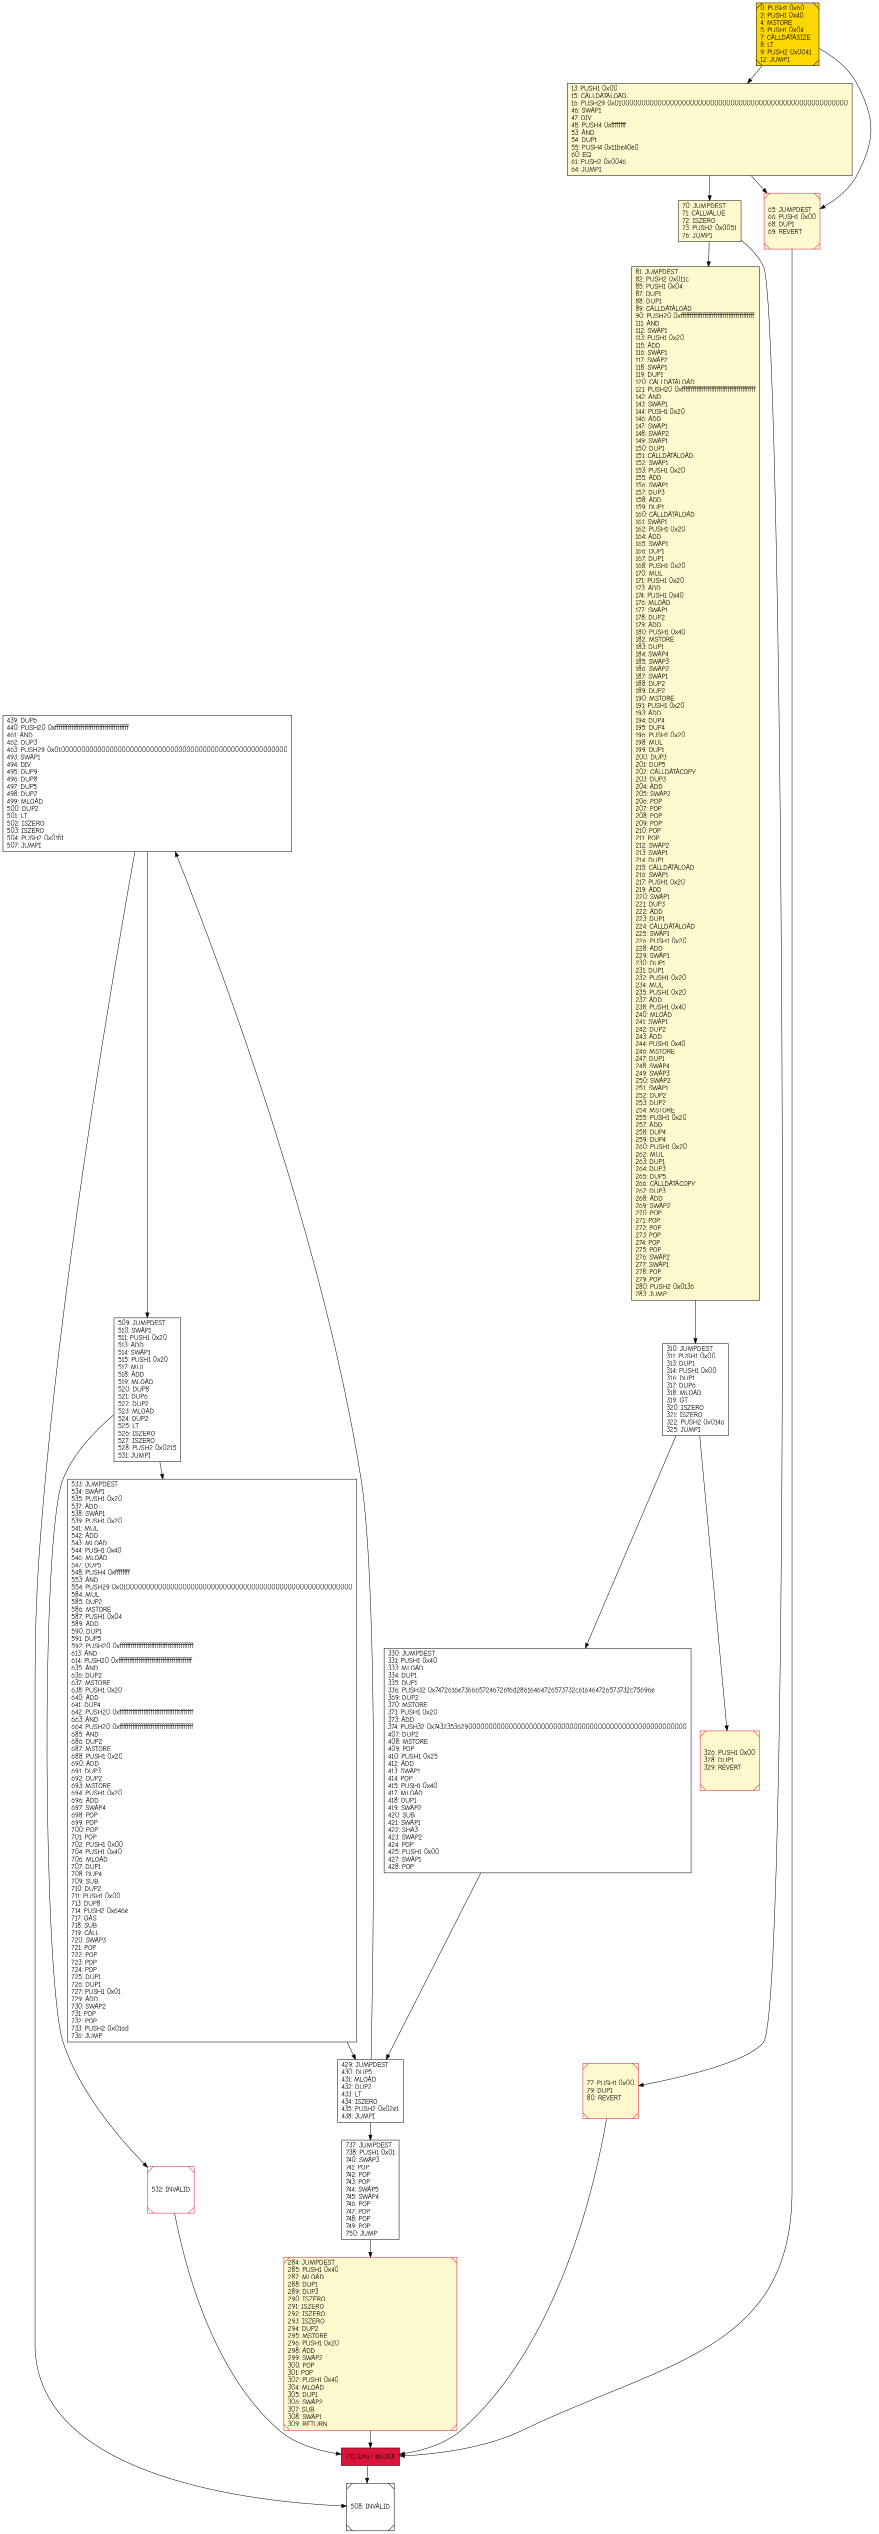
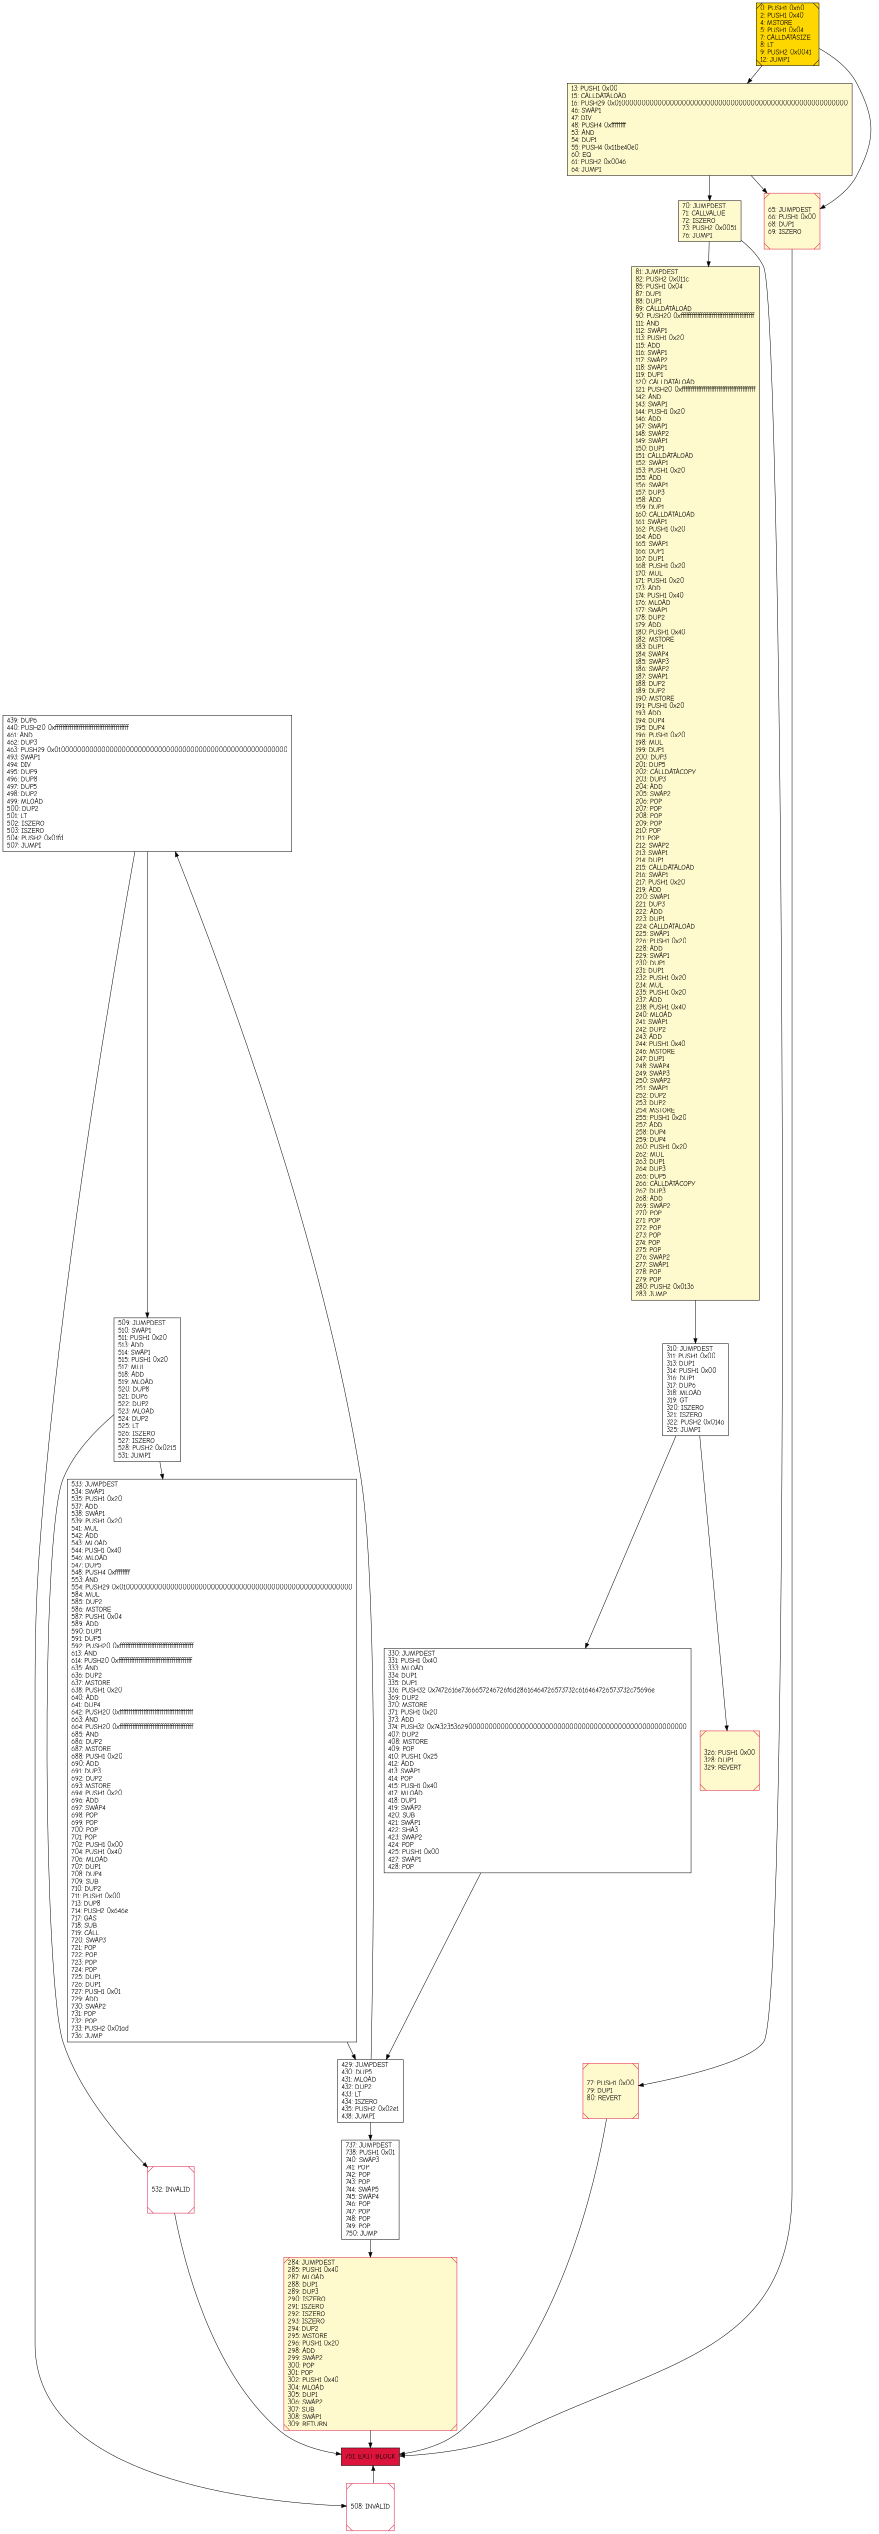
(792, 221) -> (792, 221)
(367, 2472) -> (374, 2477)
(370, 2507) -> (370, 2507)
